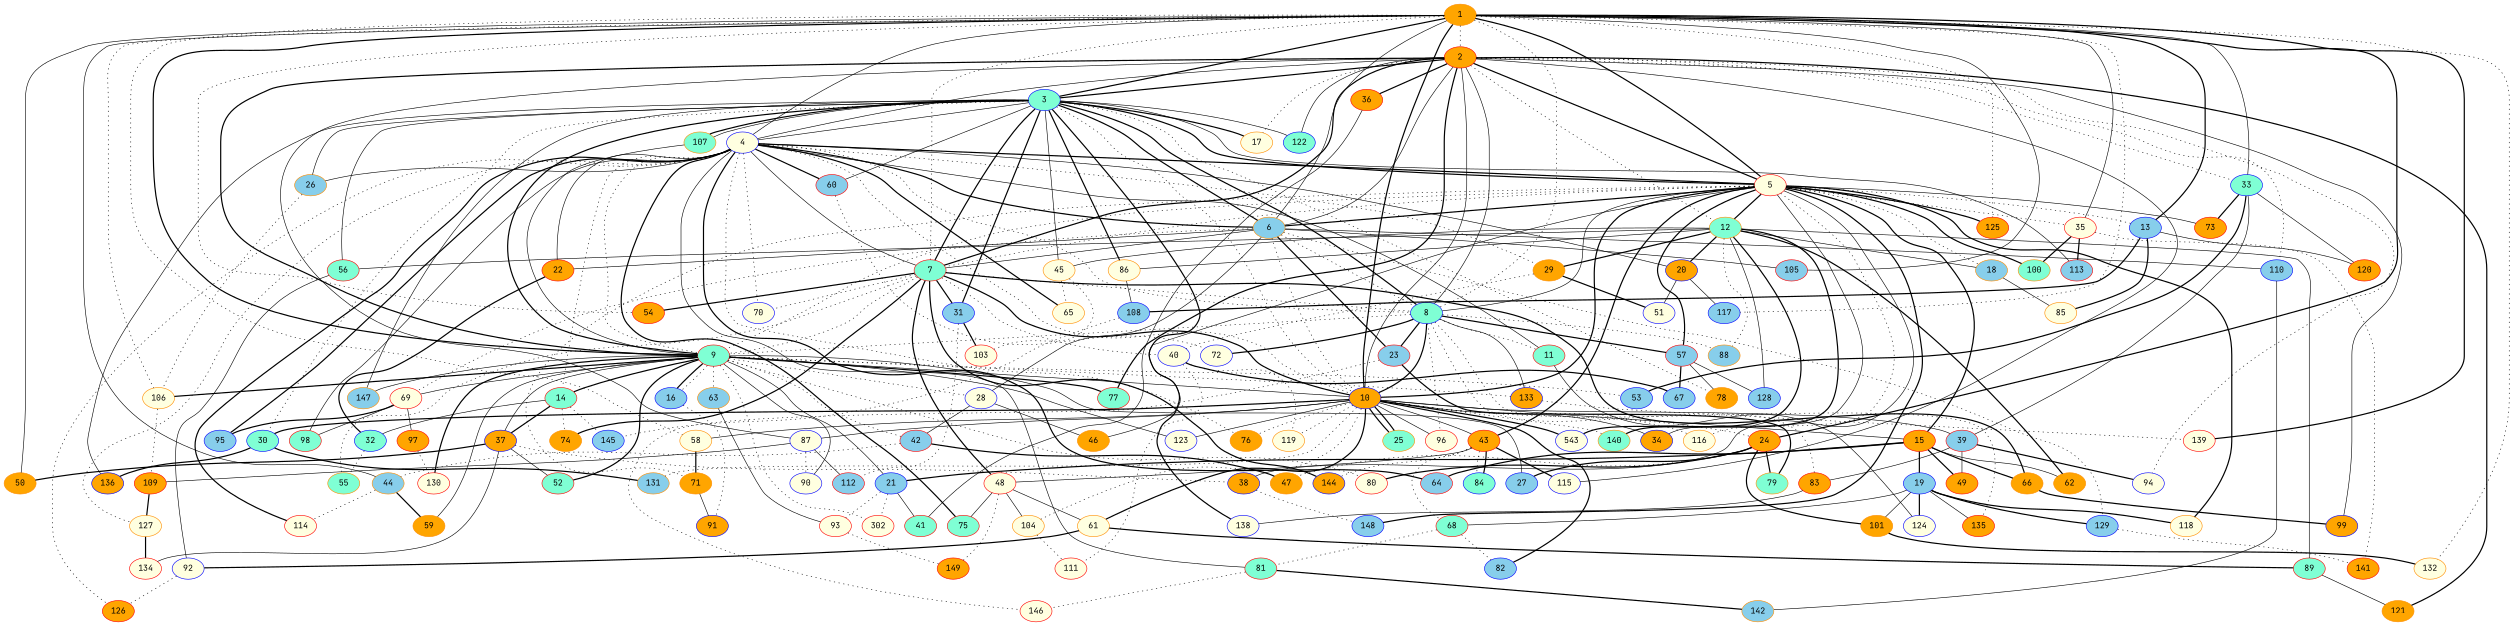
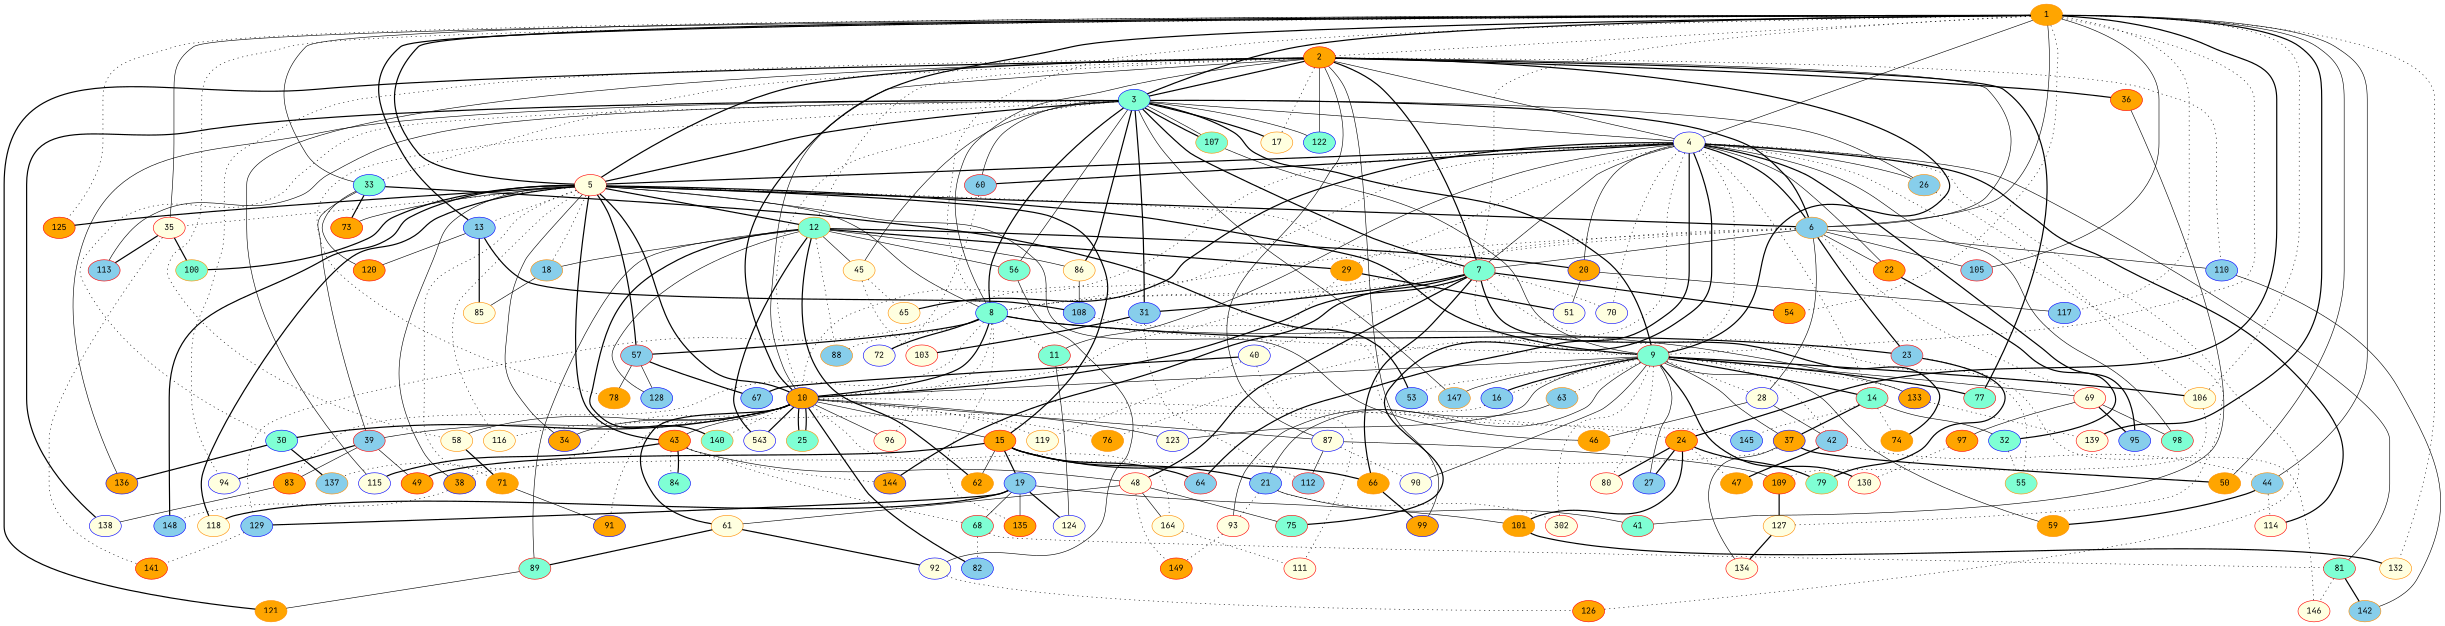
(435, 37) -> (2157, 306)
(1280, 203) -> (1134, 216)
(558, 483) -> none
(653, 483) -> (332, 483)
(1028, 526) -> (1168, 526)
